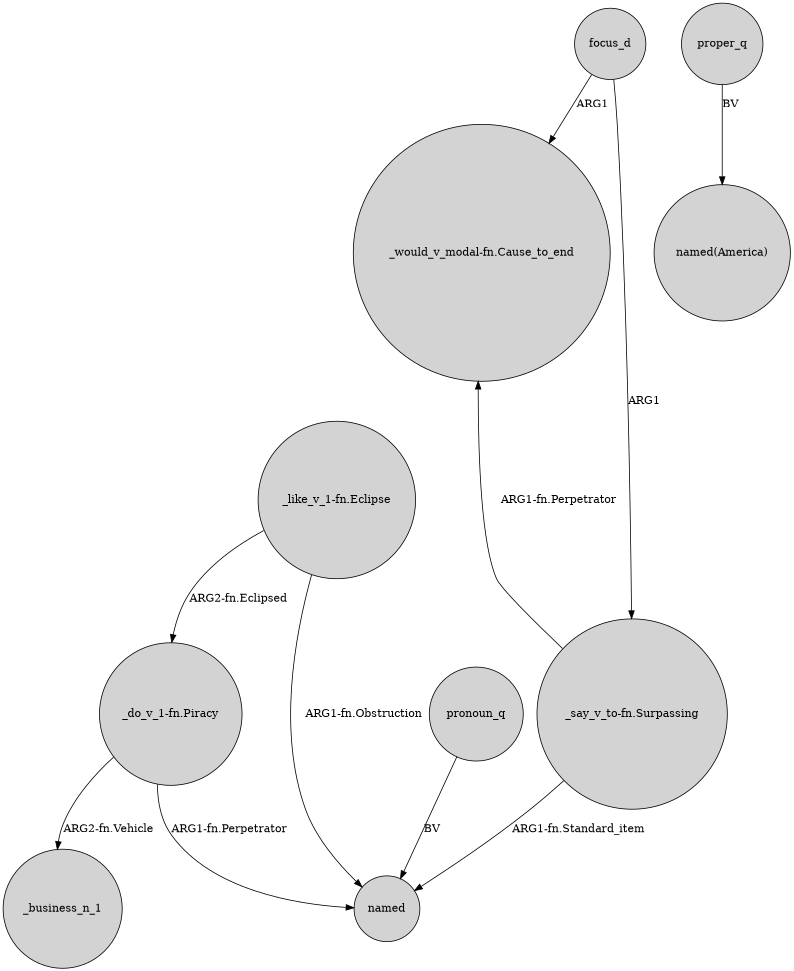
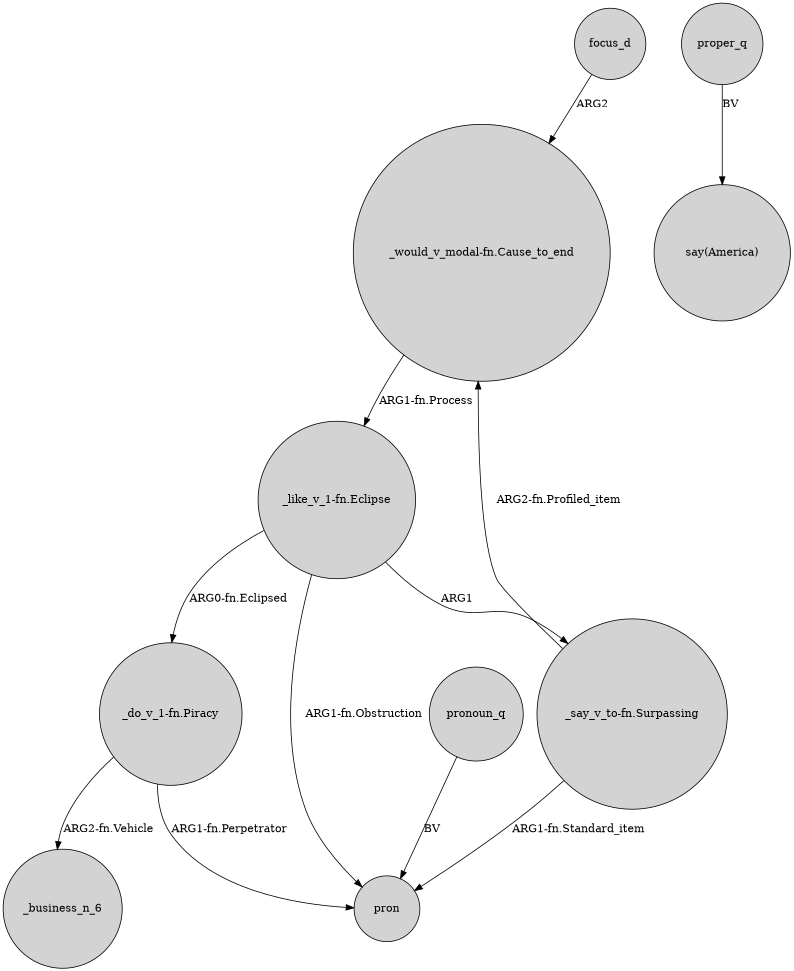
(593, 105) -> (593, 105)
(722, 253) -> (722, 253)
(626, 345) -> (469, 612)
none -> (384, 386)
(559, 500) -> (559, 500)
(239, 599) -> (239, 599)
(63, 909) -> (63, 909)
(387, 909) -> (387, 909)
